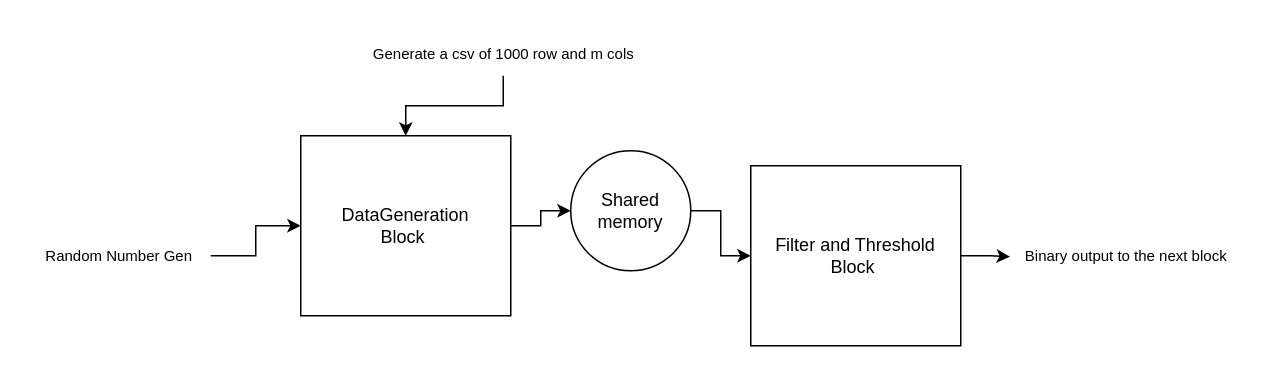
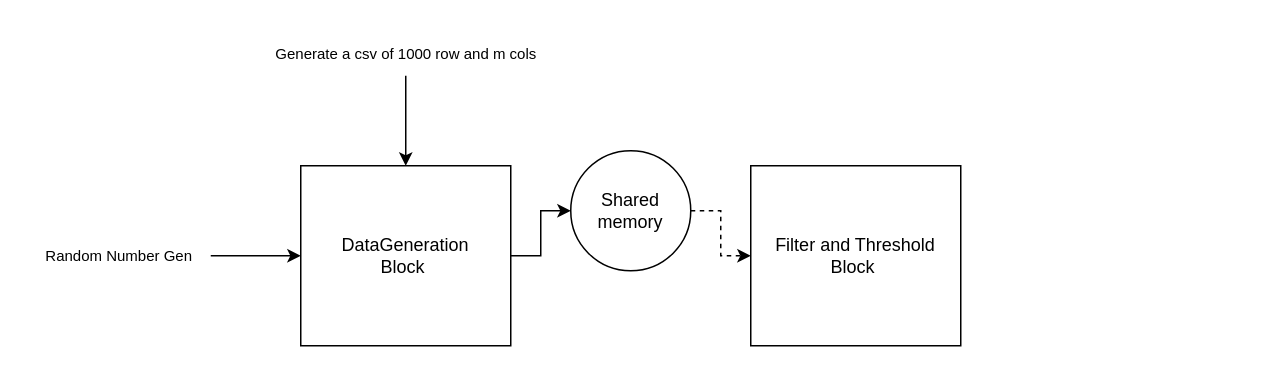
(503, 53) -> (406, 53)
(406, 226) -> (406, 256)
(721, 227) -> (721, 227)
(980, 256) -> none
(1126, 256) -> none
